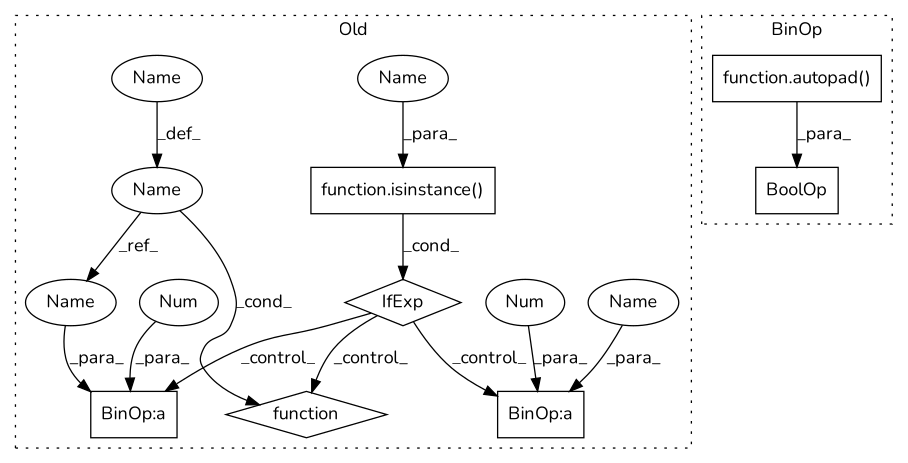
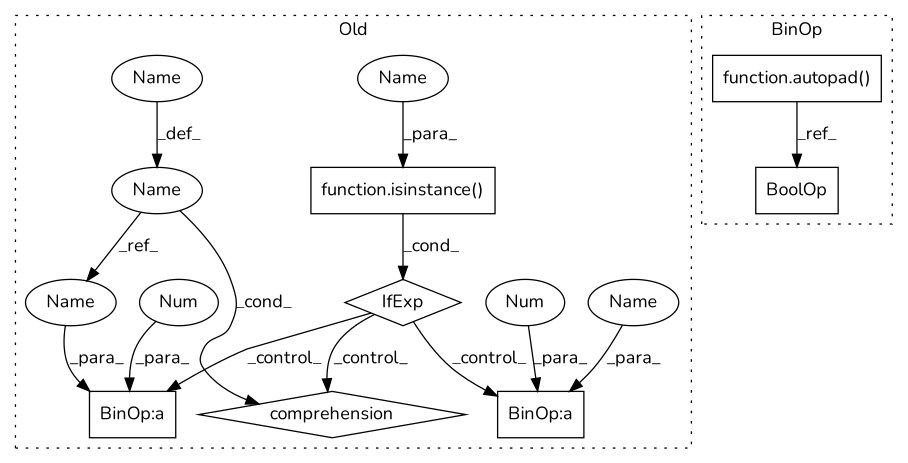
(825, 135) -> (817, 135)
(306, 415) -> (332, 415)
